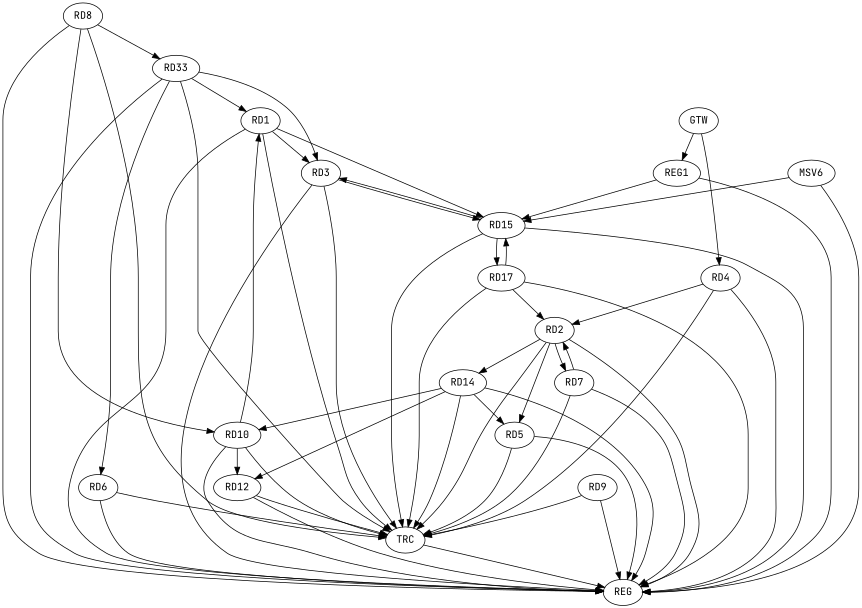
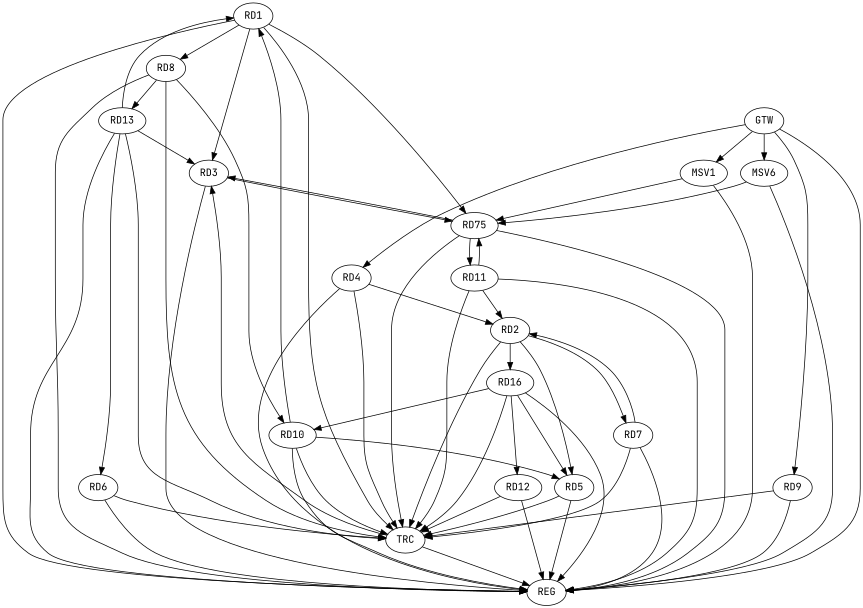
none -> (213, 40)
(176, 68) -> (122, 121)
none -> (764, 143)
(677, 173) -> (704, 173)
(501, 226) -> (475, 226)
(501, 278) -> (475, 278)
none -> (807, 304)
(336, 360) -> (224, 409)
(463, 383) -> (510, 383)
(683, 450) -> (860, 455)
(237, 458) -> (429, 449)
